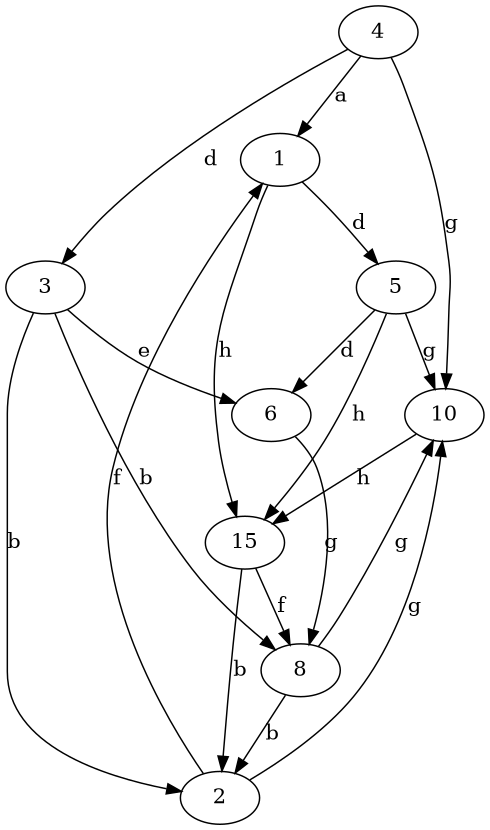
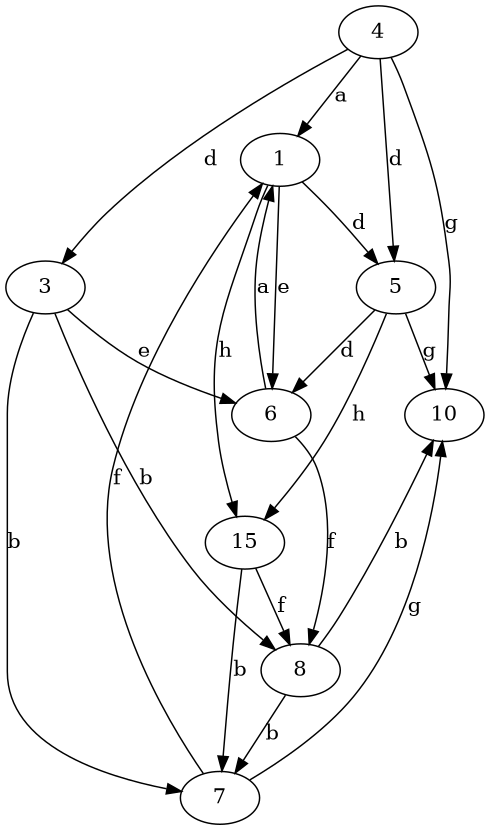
none -> (387, 152)
none -> (276, 280)
none -> (255, 294)
(351, 475) -> none
(331, 543) -> (331, 543)
(402, 543) -> (402, 543)
(220, 798) -> (220, 798)
